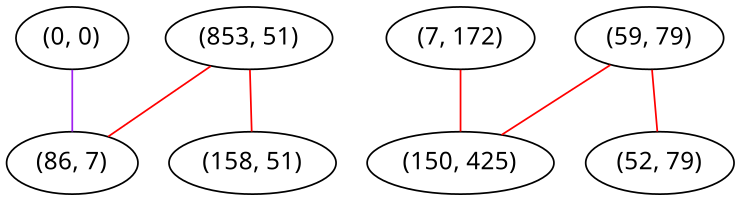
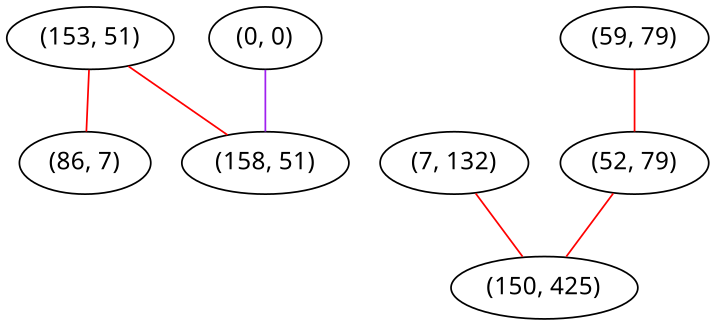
(249, 38) -> (90, 38)
(461, 38) -> (454, 163)
(556, 100) -> (590, 225)
(72, 101) -> (265, 101)
